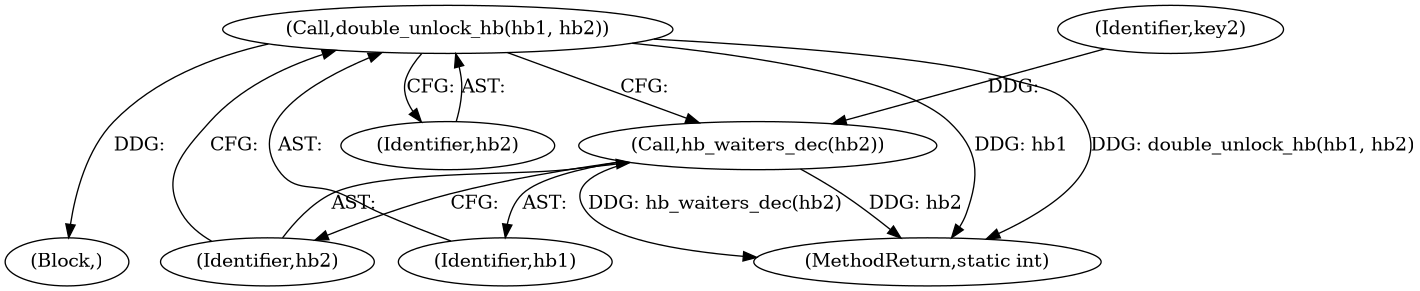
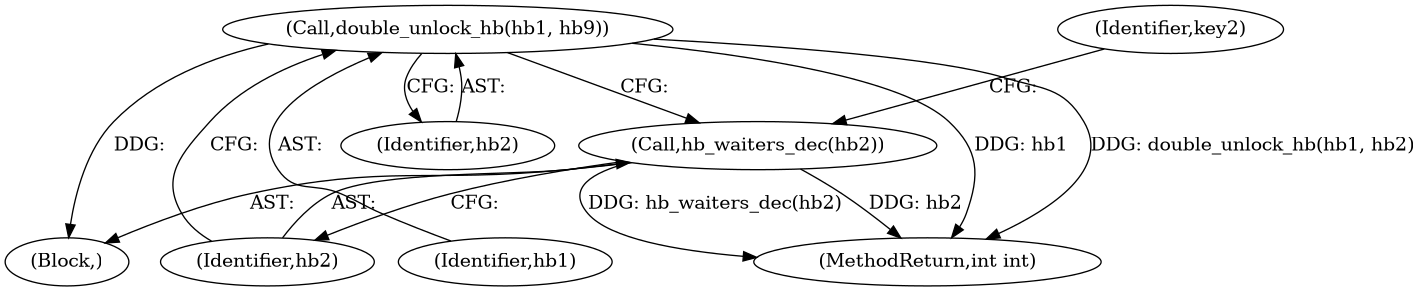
(448, 29) -> (448, 29)
(1016, 88) -> (1016, 88)
(541, 183) -> (345, 179)
(927, 262) -> (927, 262)
